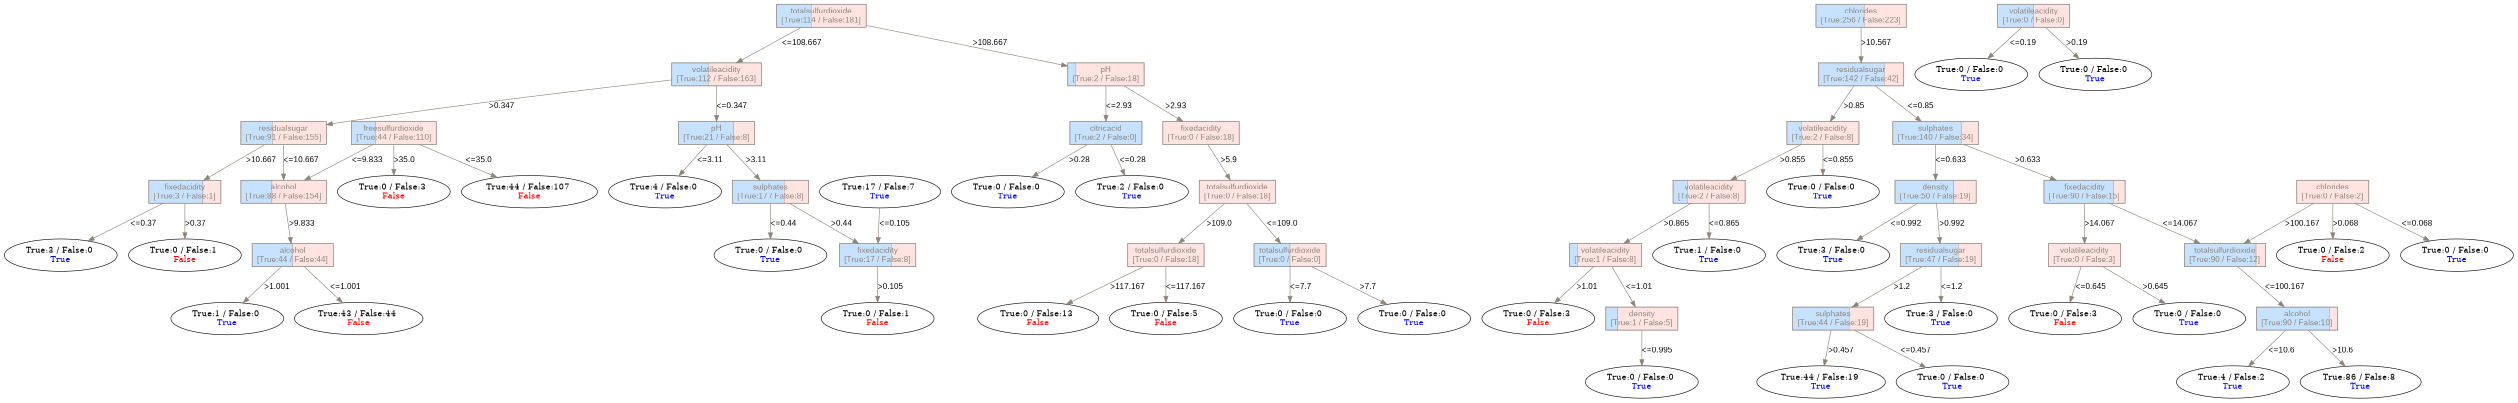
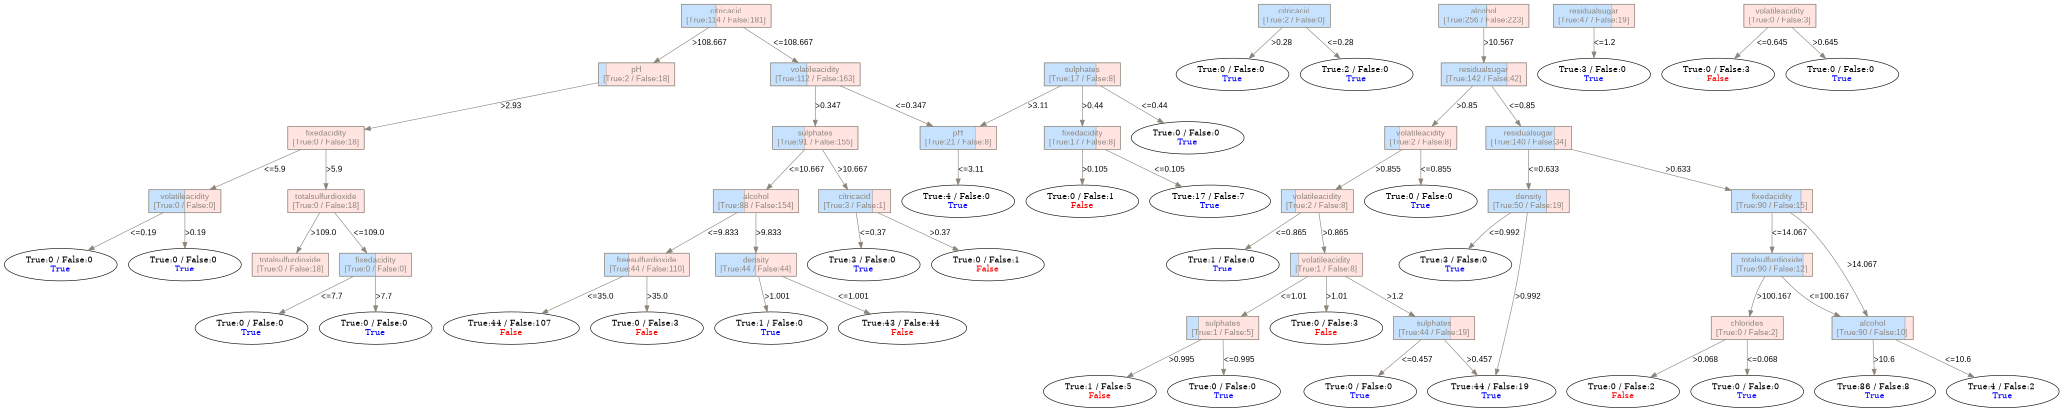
(821, 16) -> (726, 16)
(1861, 16) -> (1484, 16)
(1106, 101) -> none
(284, 133) -> (815, 138)
(1936, 133) -> (1529, 138)
(741, 160) -> (1023, 105)
(341, 161) -> (704, 231)
none -> (258, 168)
(185, 192) -> (855, 201)
(1938, 220) -> (1515, 291)
(2085, 220) -> (1833, 258)
(2282, 222) -> (1757, 293)
(879, 223) -> (1141, 167)
(293, 255) -> (756, 265)
(1290, 255) -> (376, 265)
(1890, 285) -> (1378, 295)
(1038, 319) -> none
(1166, 319) -> none
(1642, 319) -> (1223, 328)
none -> (1100, 392)
